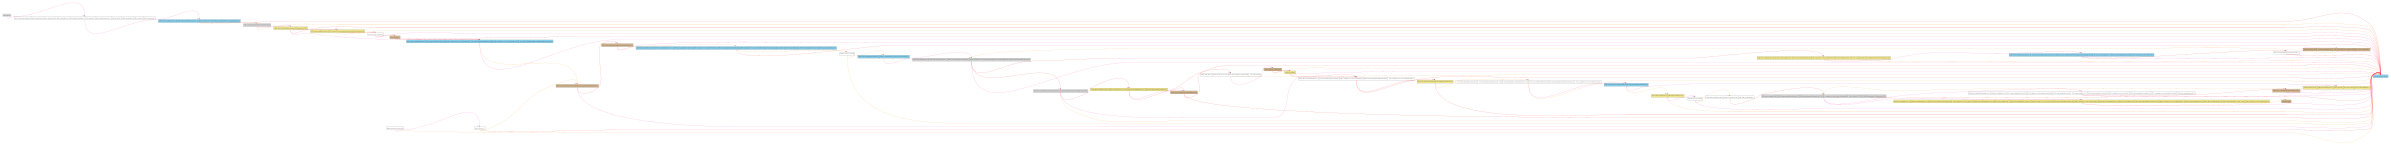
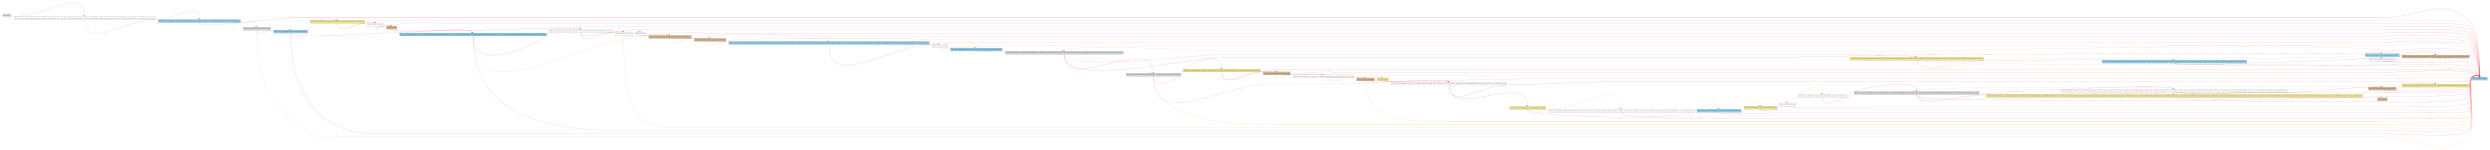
(291, 28) -> (291, 32)
none -> (581, 31)
none -> (2382, 55)
